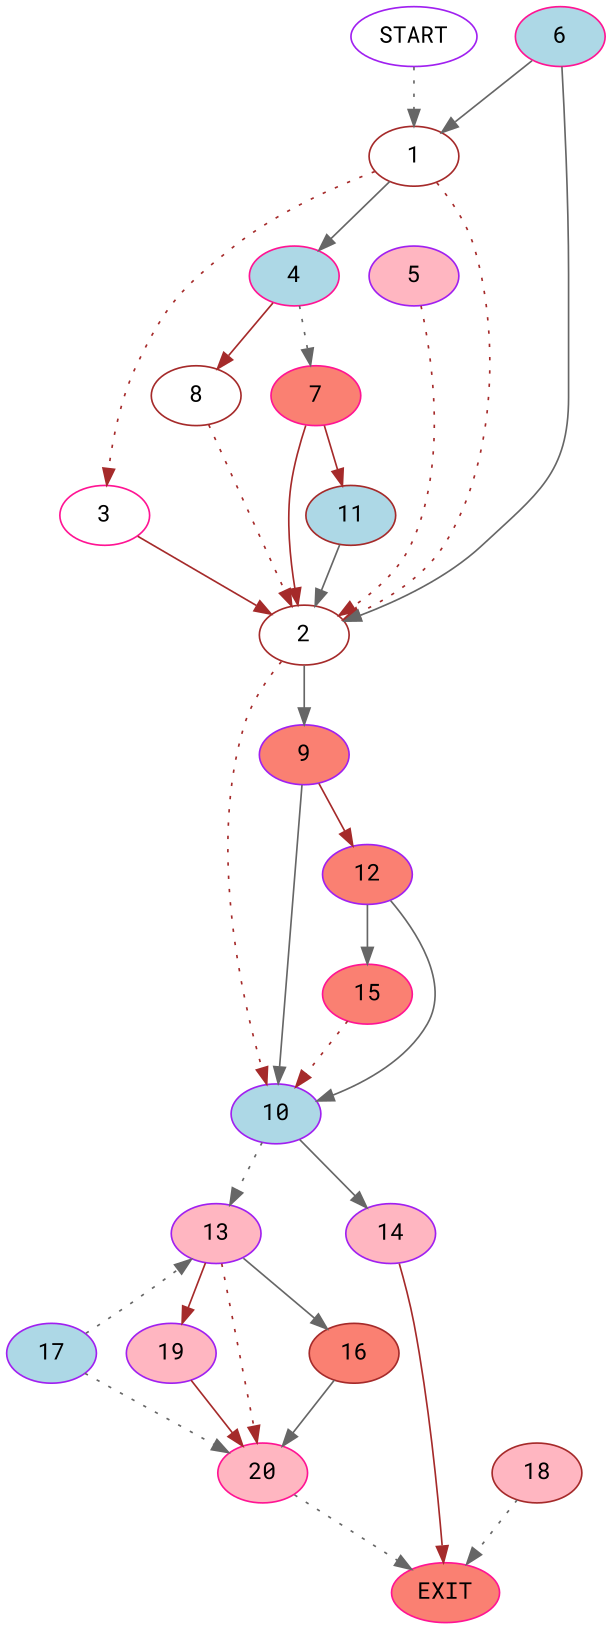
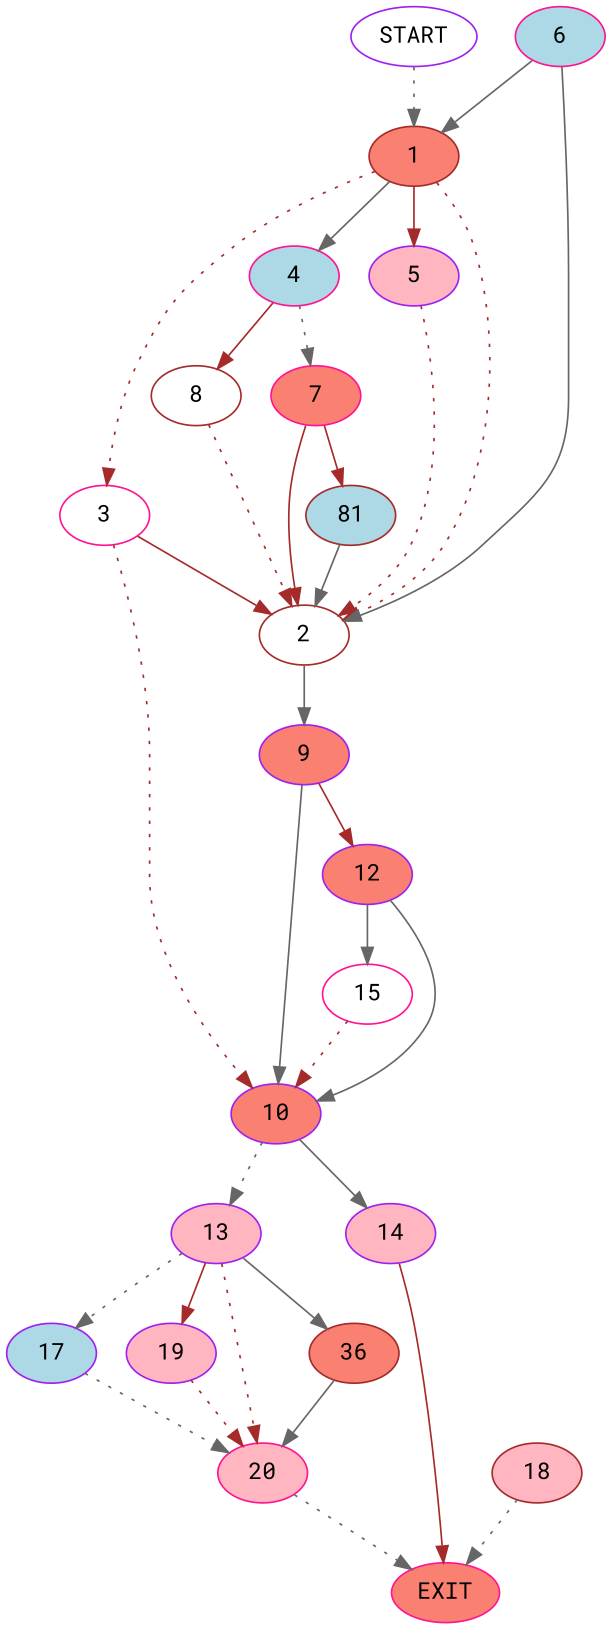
(414, 156) -> (414, 156)
none -> (414, 208)
(351, 515) -> (351, 515)
(228, 861) -> (150, 820)
(367, 994) -> (367, 994)
(276, 1114) -> (276, 1114)
(132, 1302) -> (135, 1285)
(354, 1353) -> (354, 1353)
(212, 1407) -> (212, 1407)
